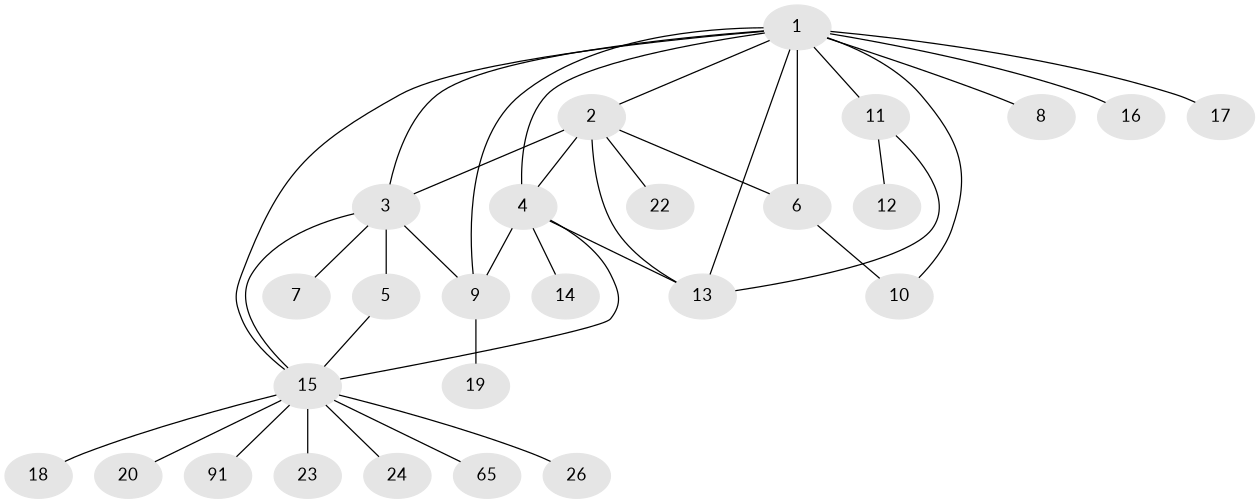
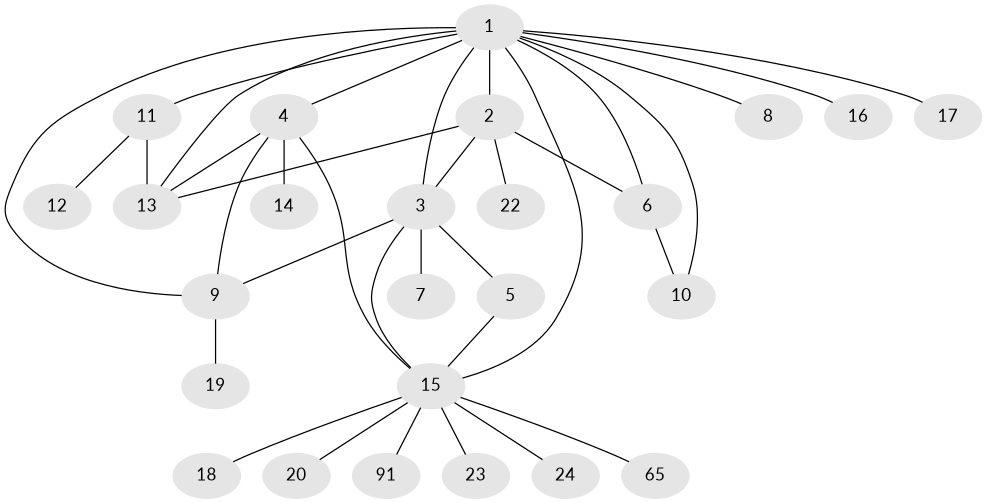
(557, 162) -> none
(577, 476) -> none
